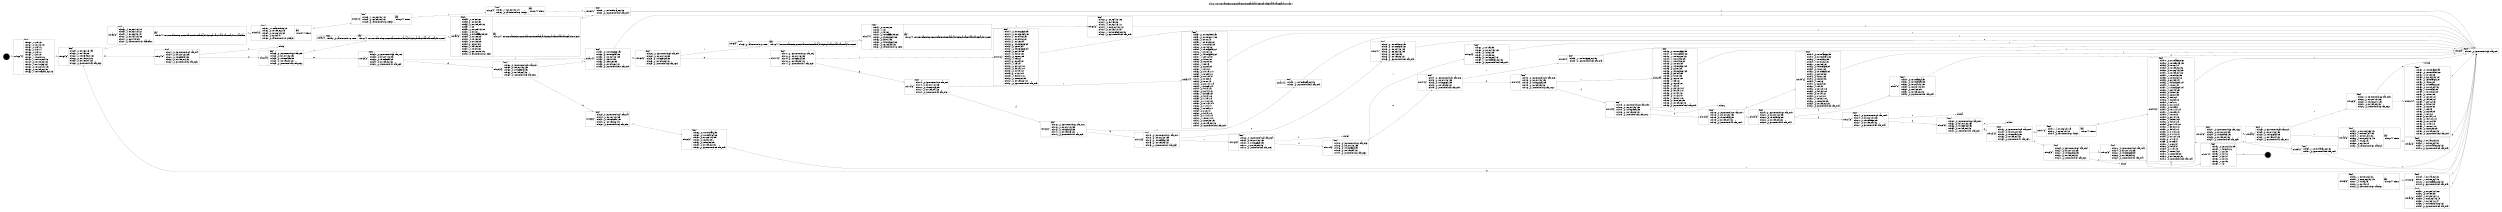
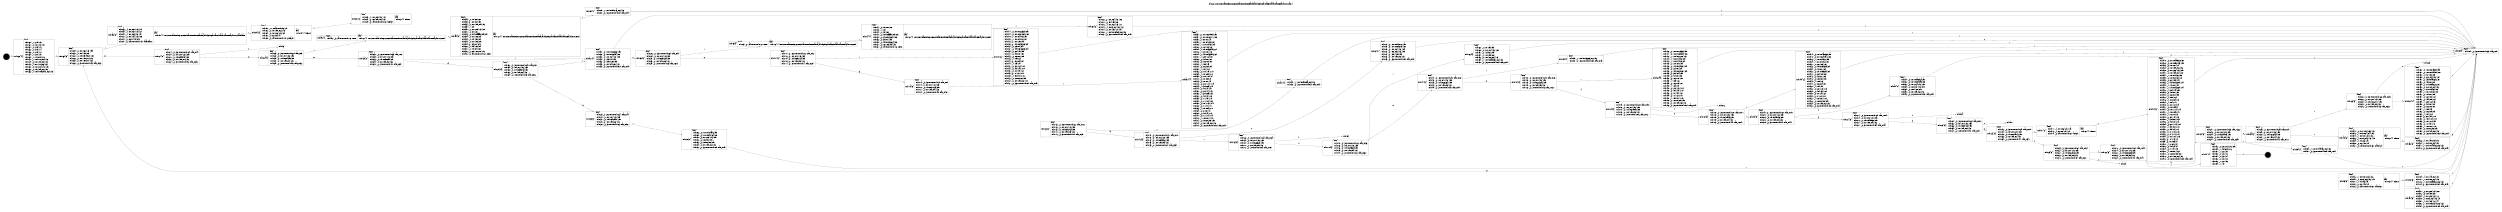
(515, 11) -> none
(994, 108) -> none
